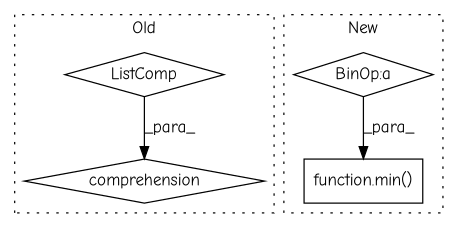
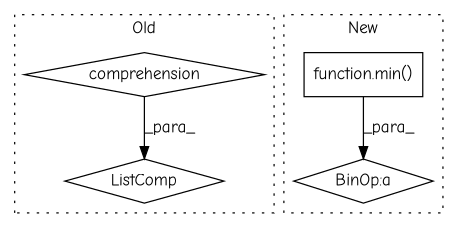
(144, 122) -> (144, 122)
(363, 122) -> (363, 122)
